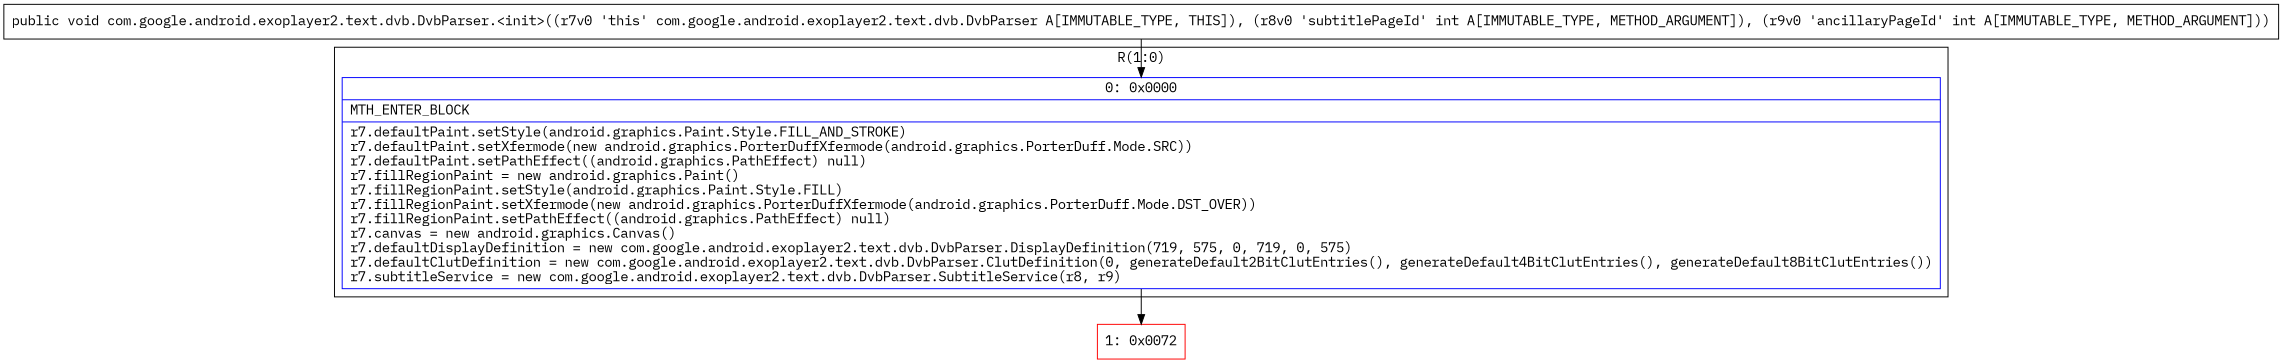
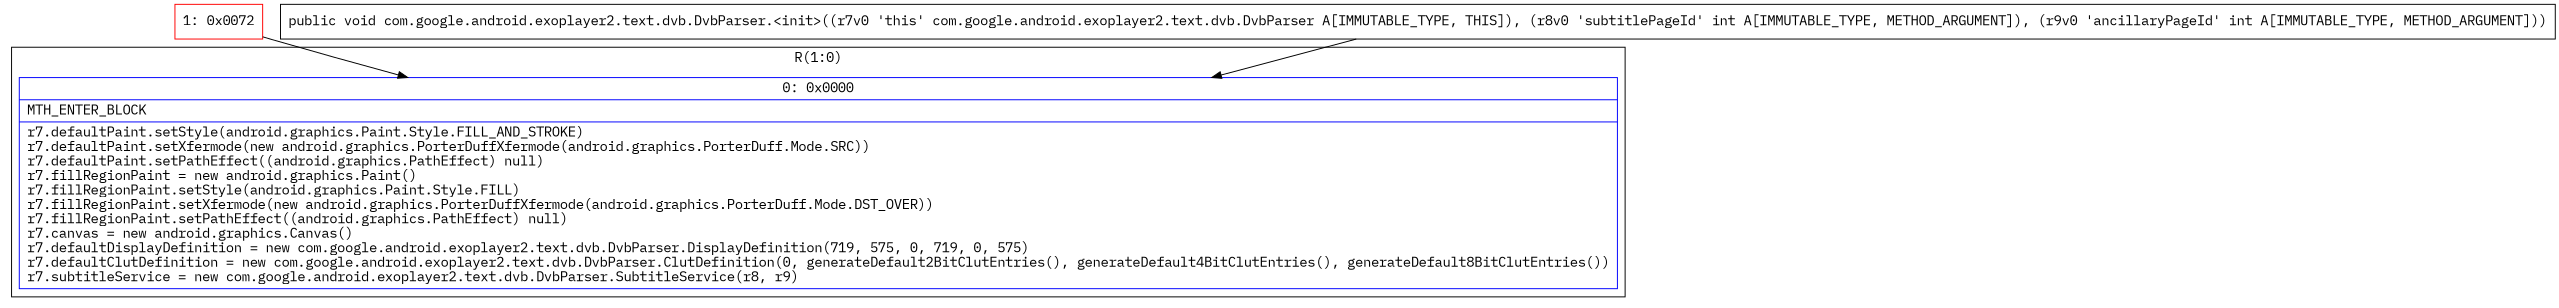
(1141, 303) -> (330, 56)
